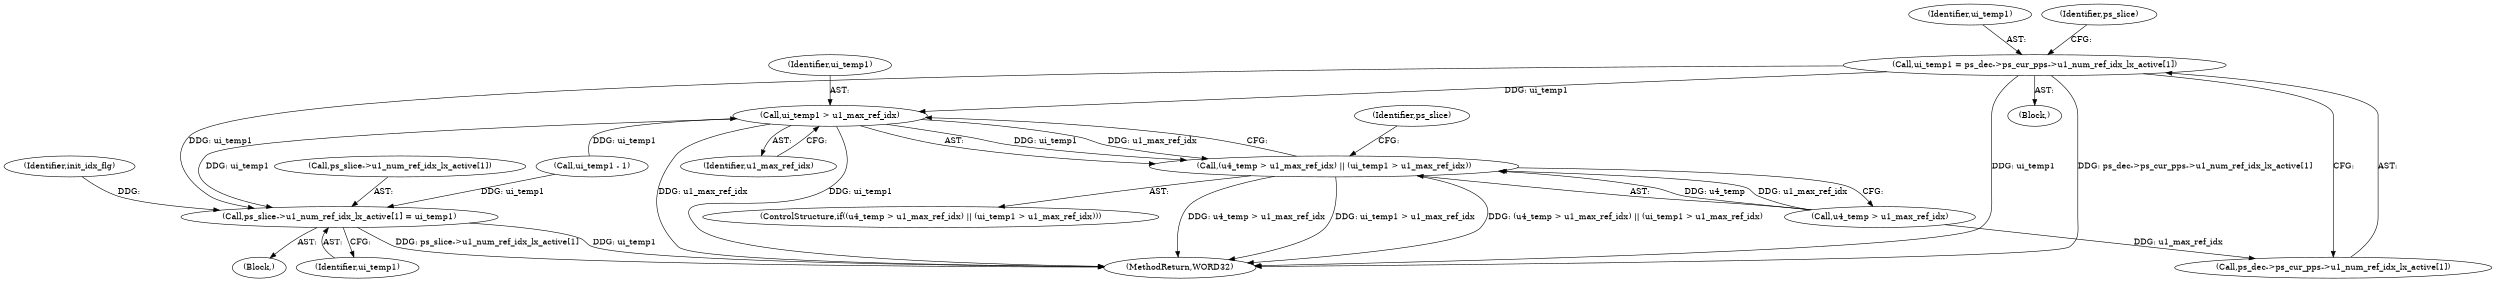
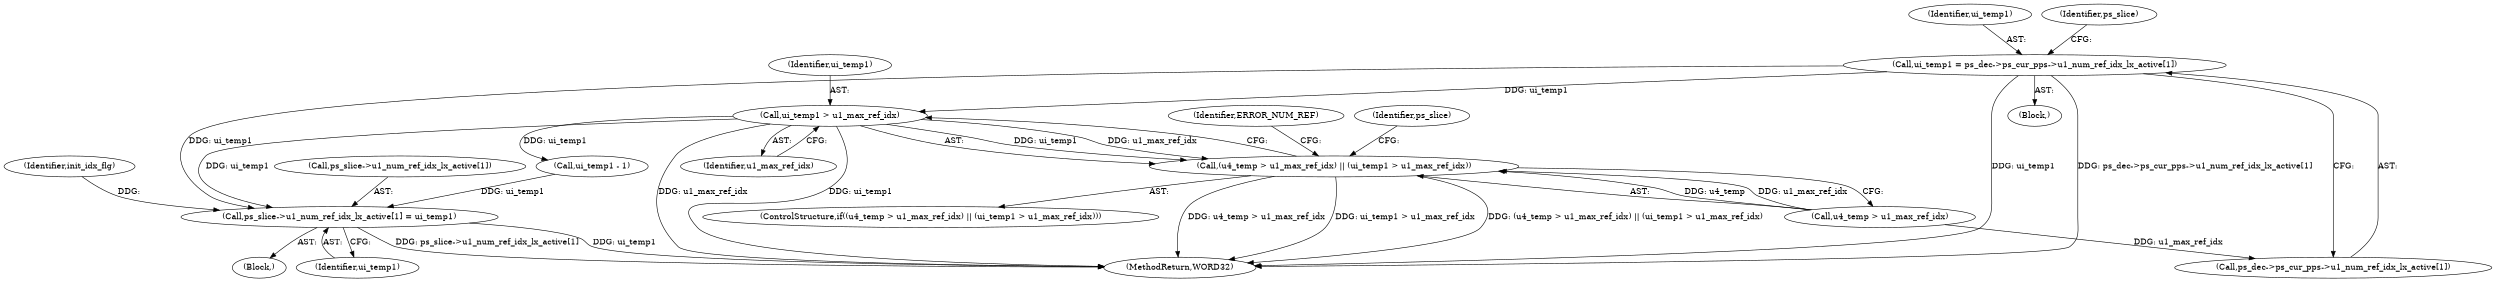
none -> (1256, 116)
(631, 126) -> (609, 121)
